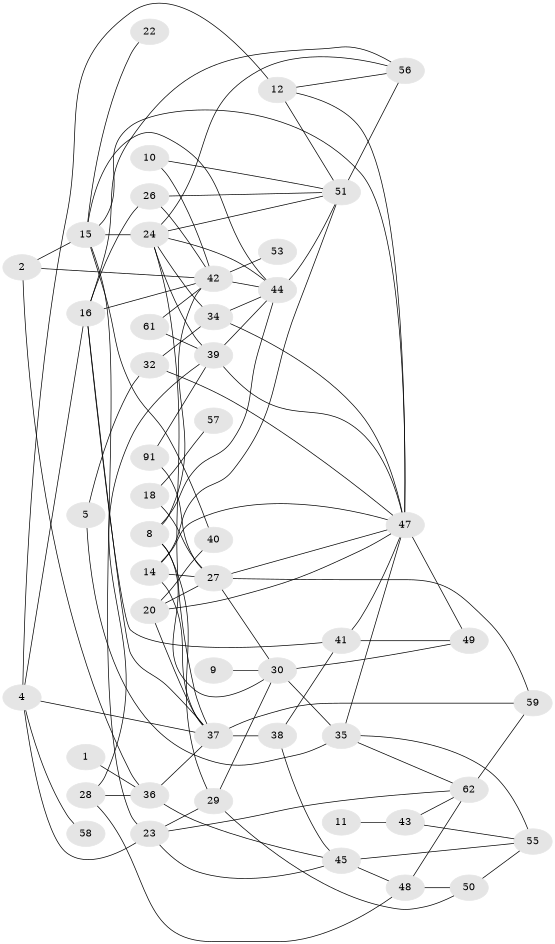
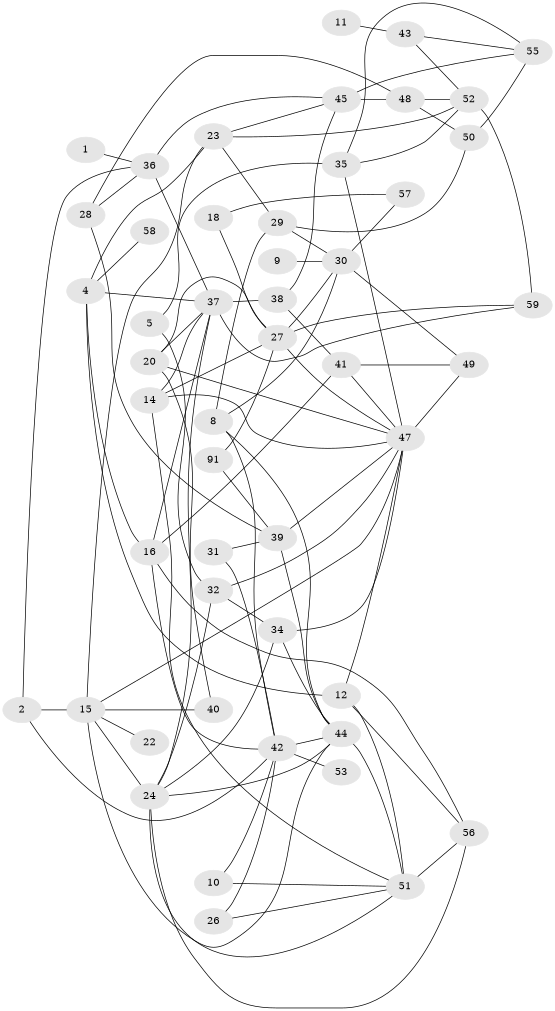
(110, 252) -> none
(174, 298) -> (190, 696)
(150, 327) -> (214, 552)
(315, 709) -> (377, 225)
(469, 790) -> (469, 100)
